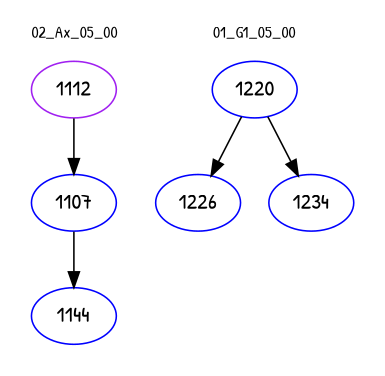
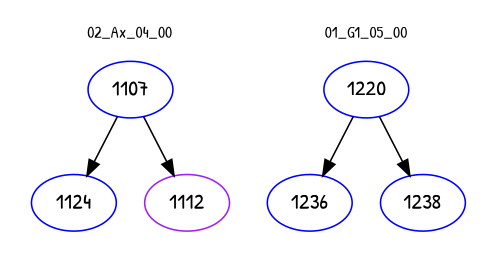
(75, 34) -> (130, 34)
(74, 139) -> (155, 139)
(198, 203) -> (310, 203)
(311, 203) -> (423, 203)
(74, 316) -> (74, 203)
